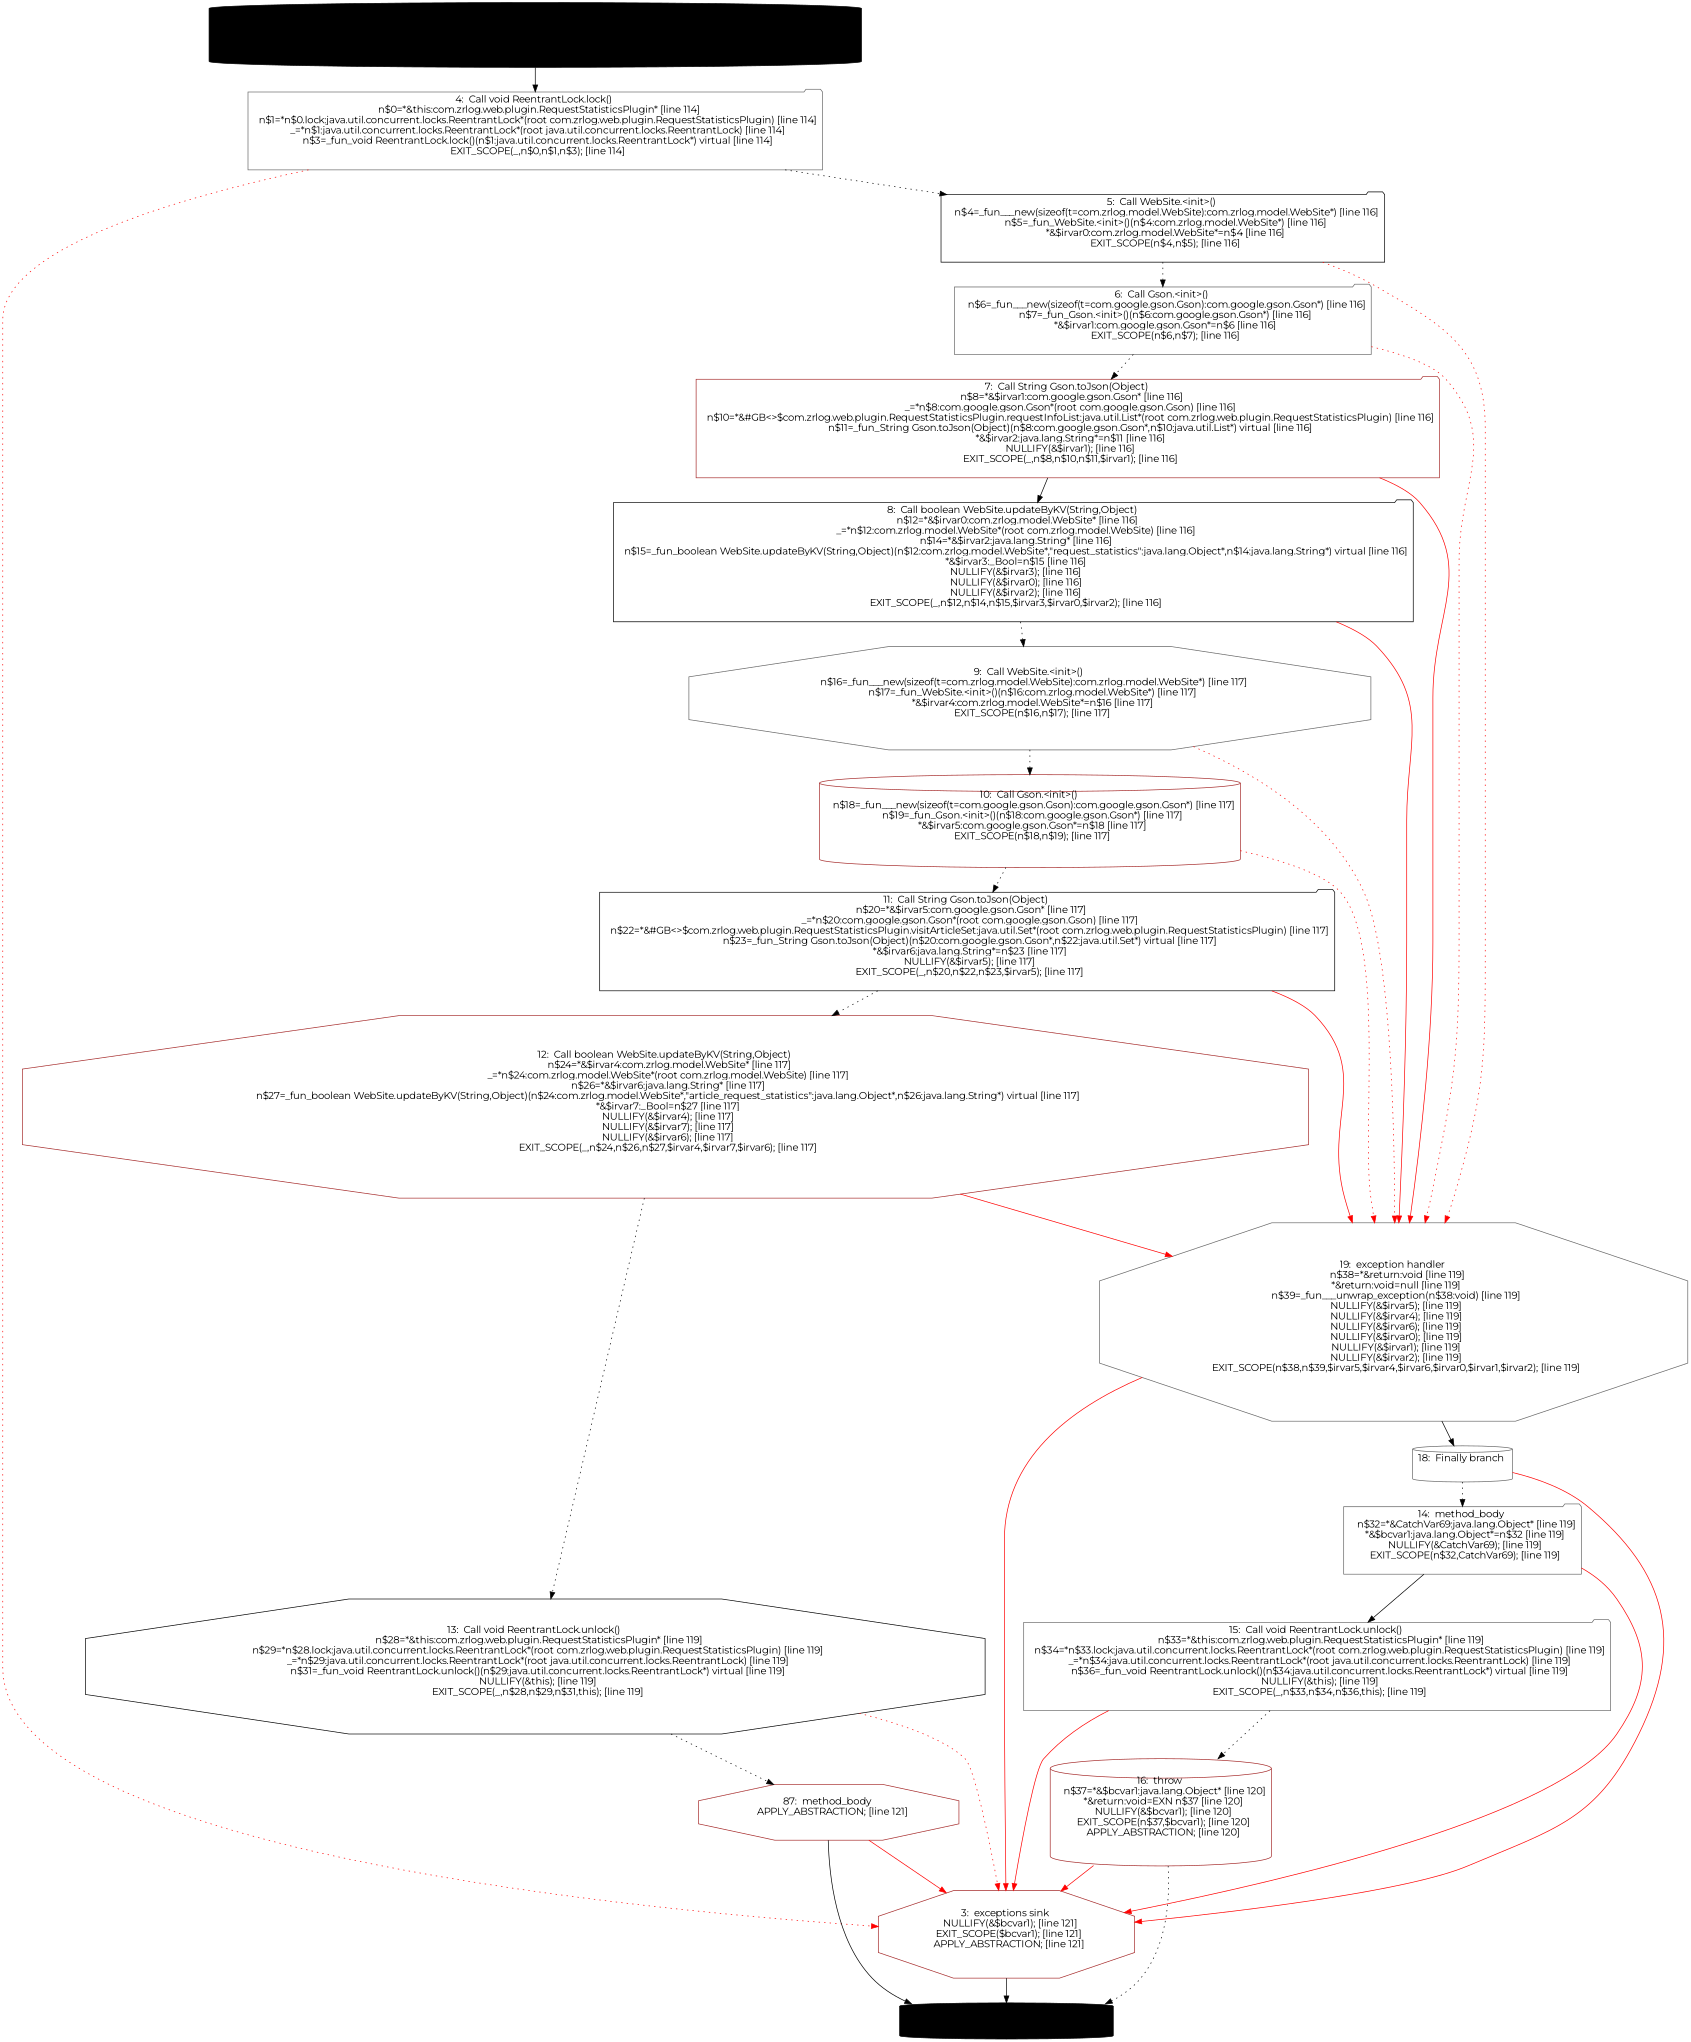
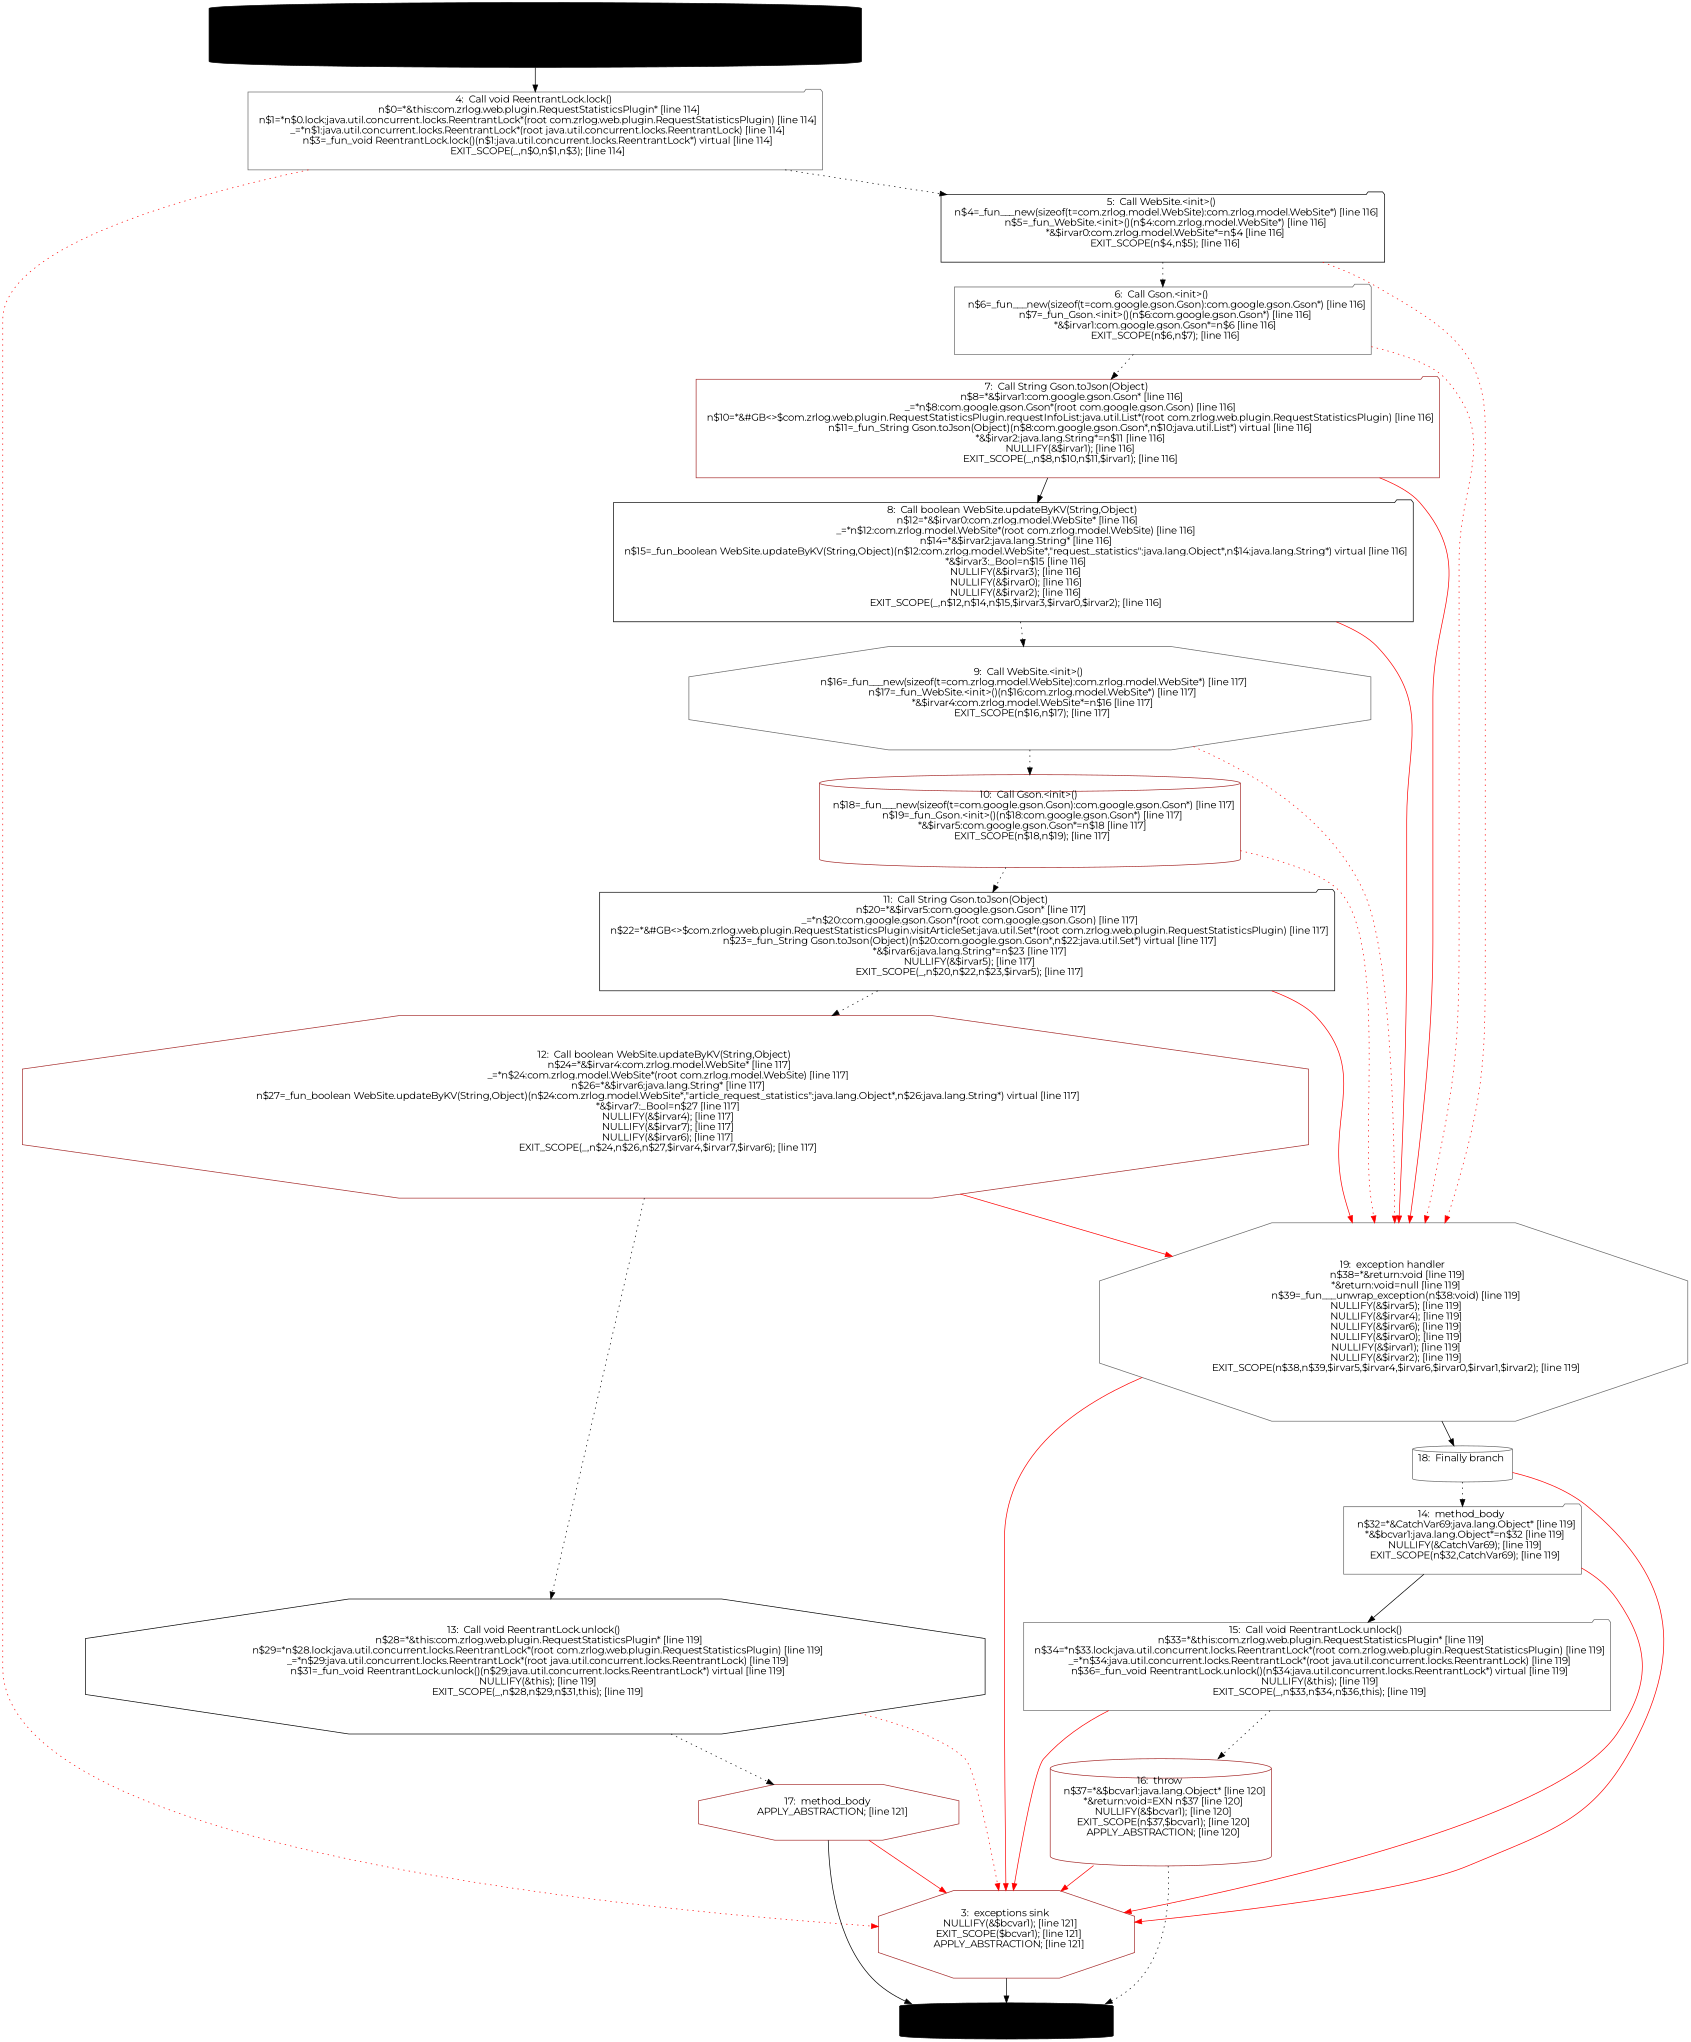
(829, 1812) -> (829, 1812)
